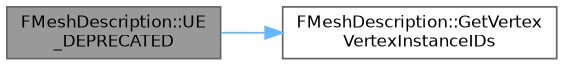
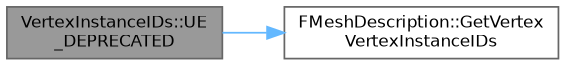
(114, 33) -> (115, 33)
